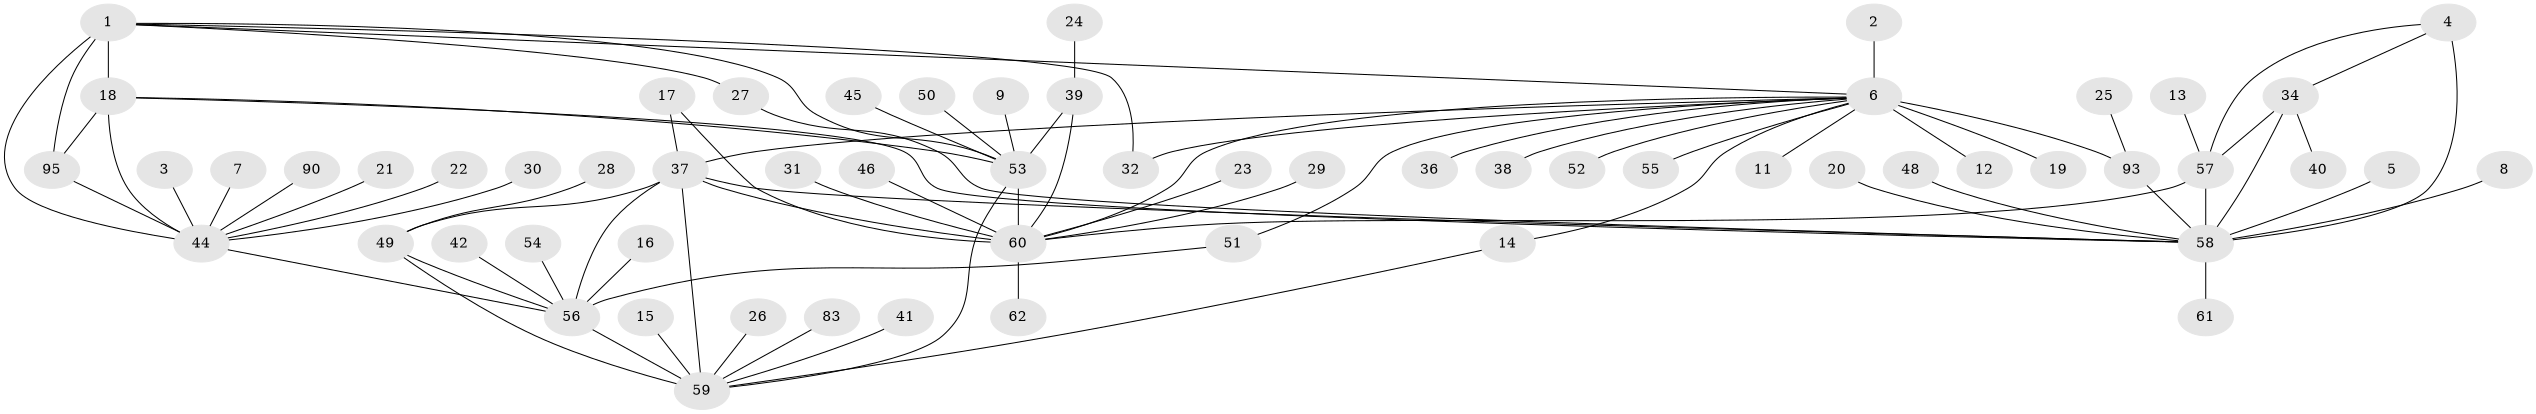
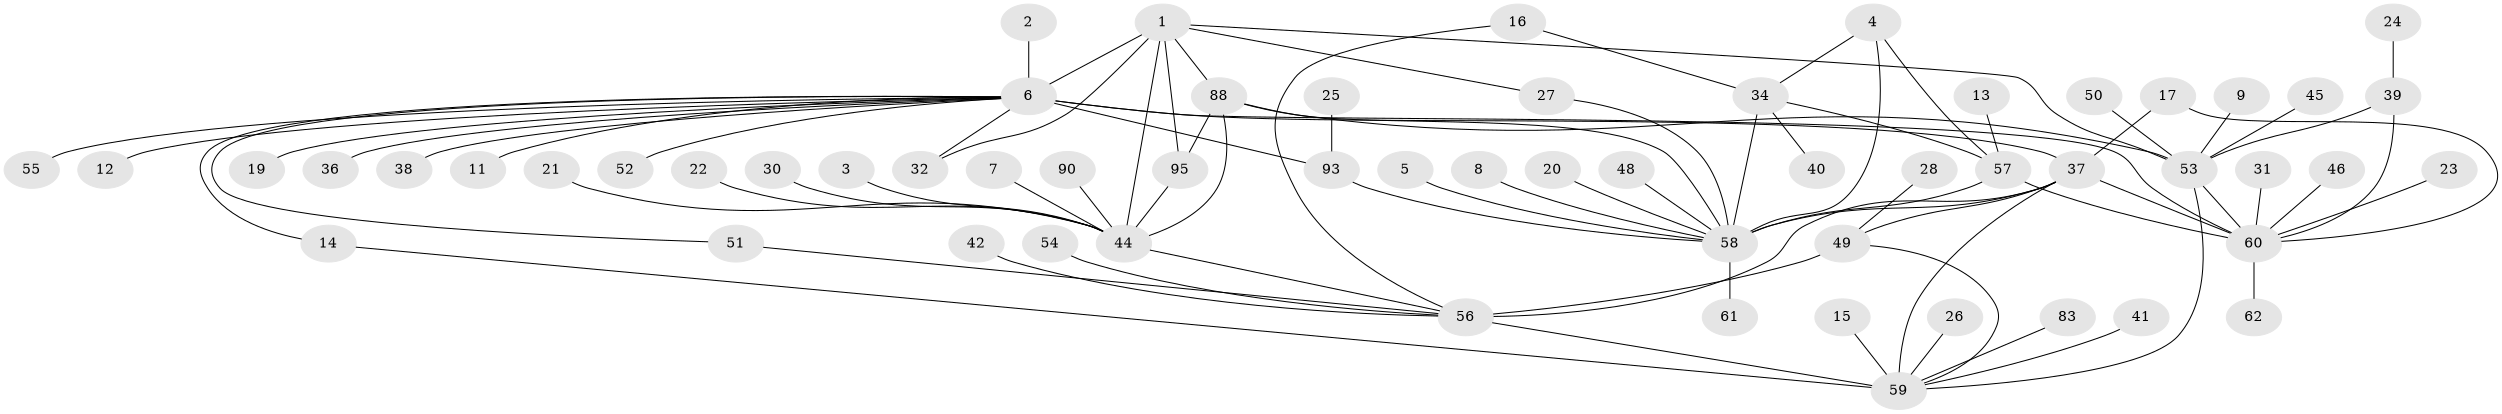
none -> (1639, 59)
(108, 96) -> (1219, 96)
(1317, 170) -> none
